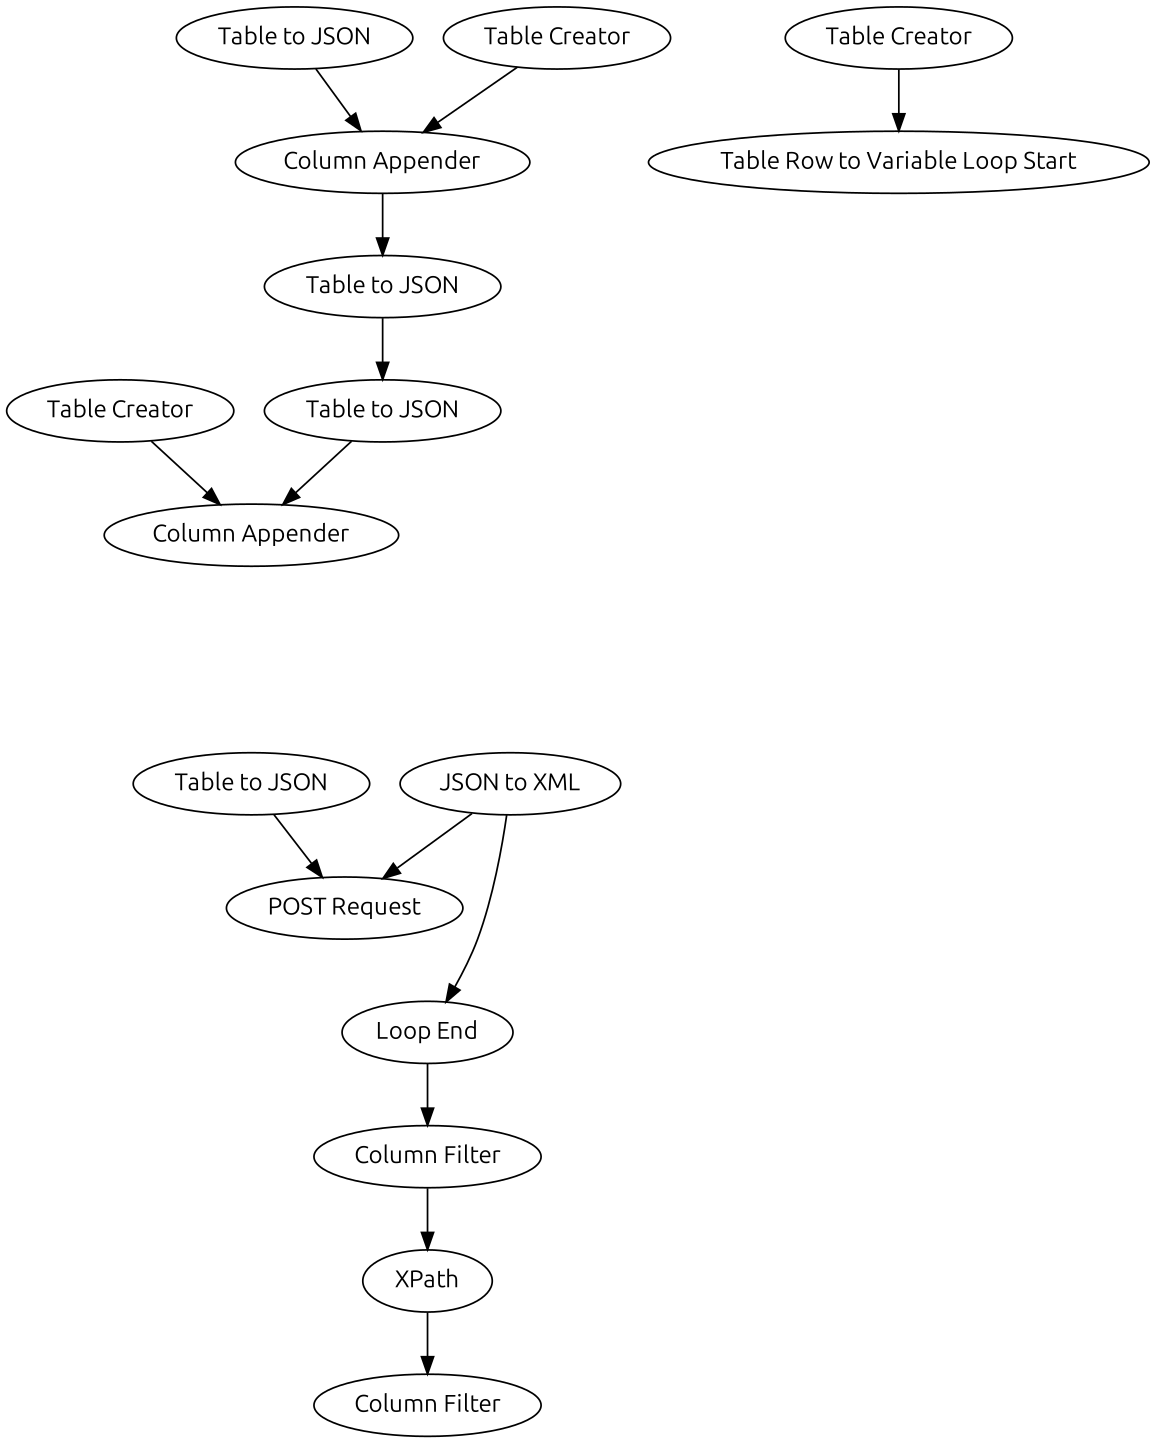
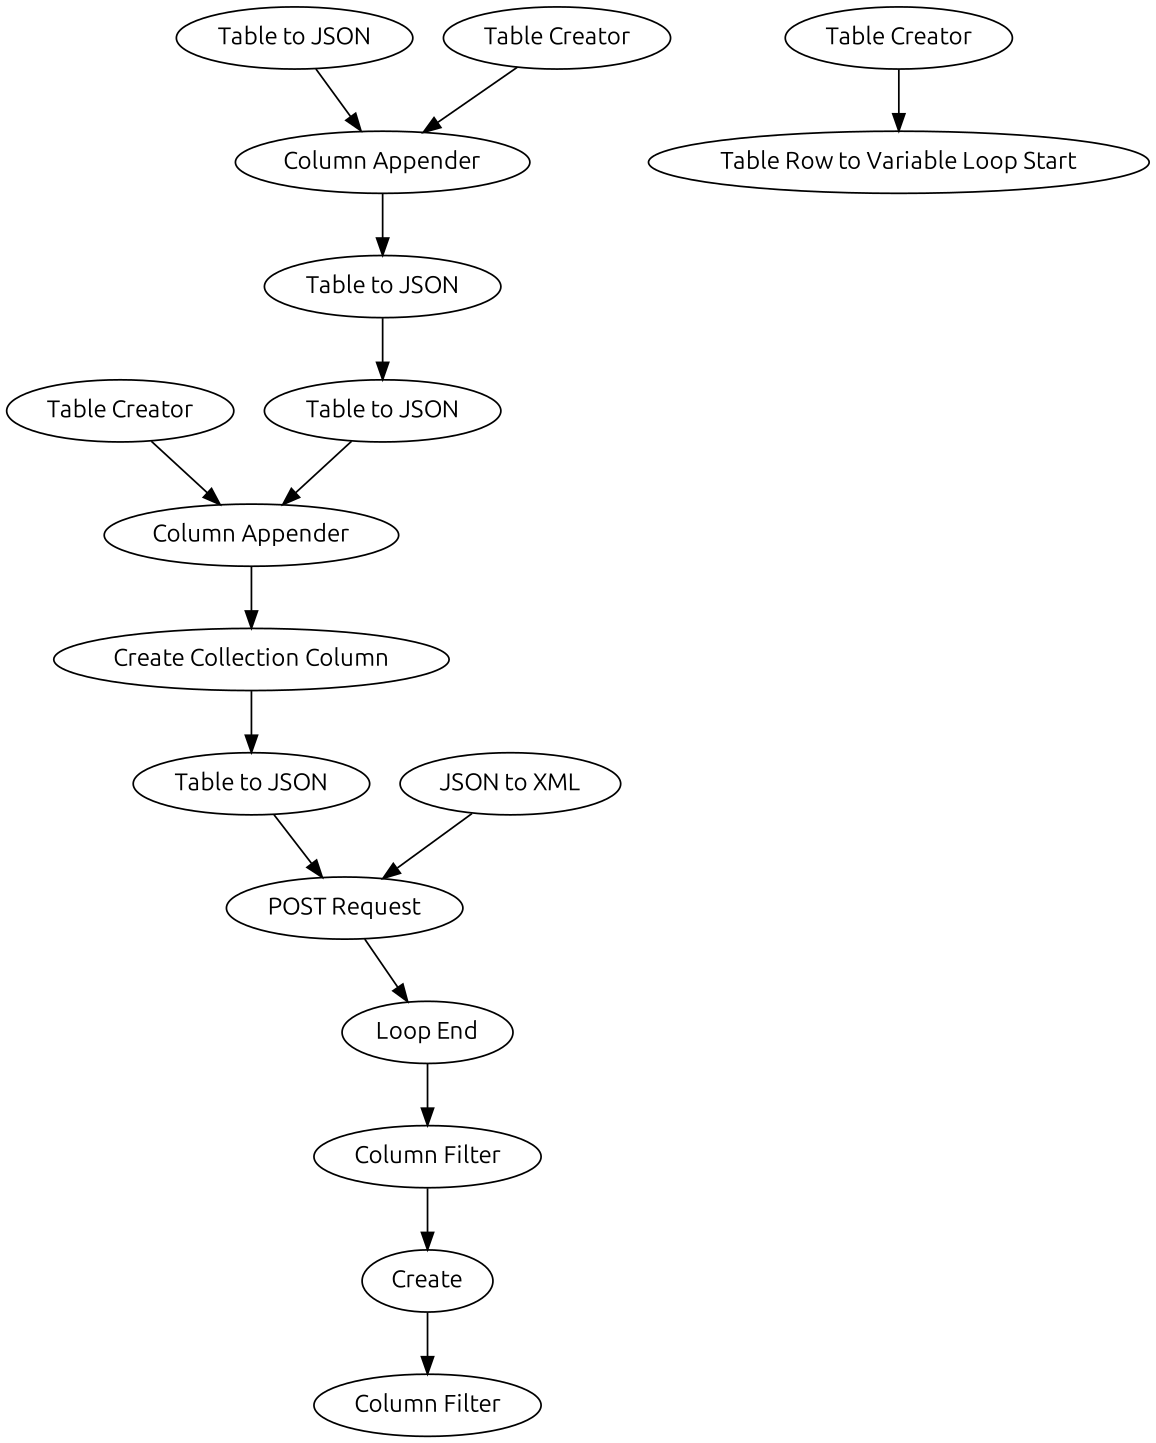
none -> (251, 659)
(489, 904) -> (381, 963)
(428, 1281) -> (428, 1281)
